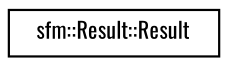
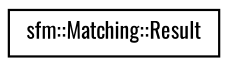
(114, 33) -> (114, 33)
